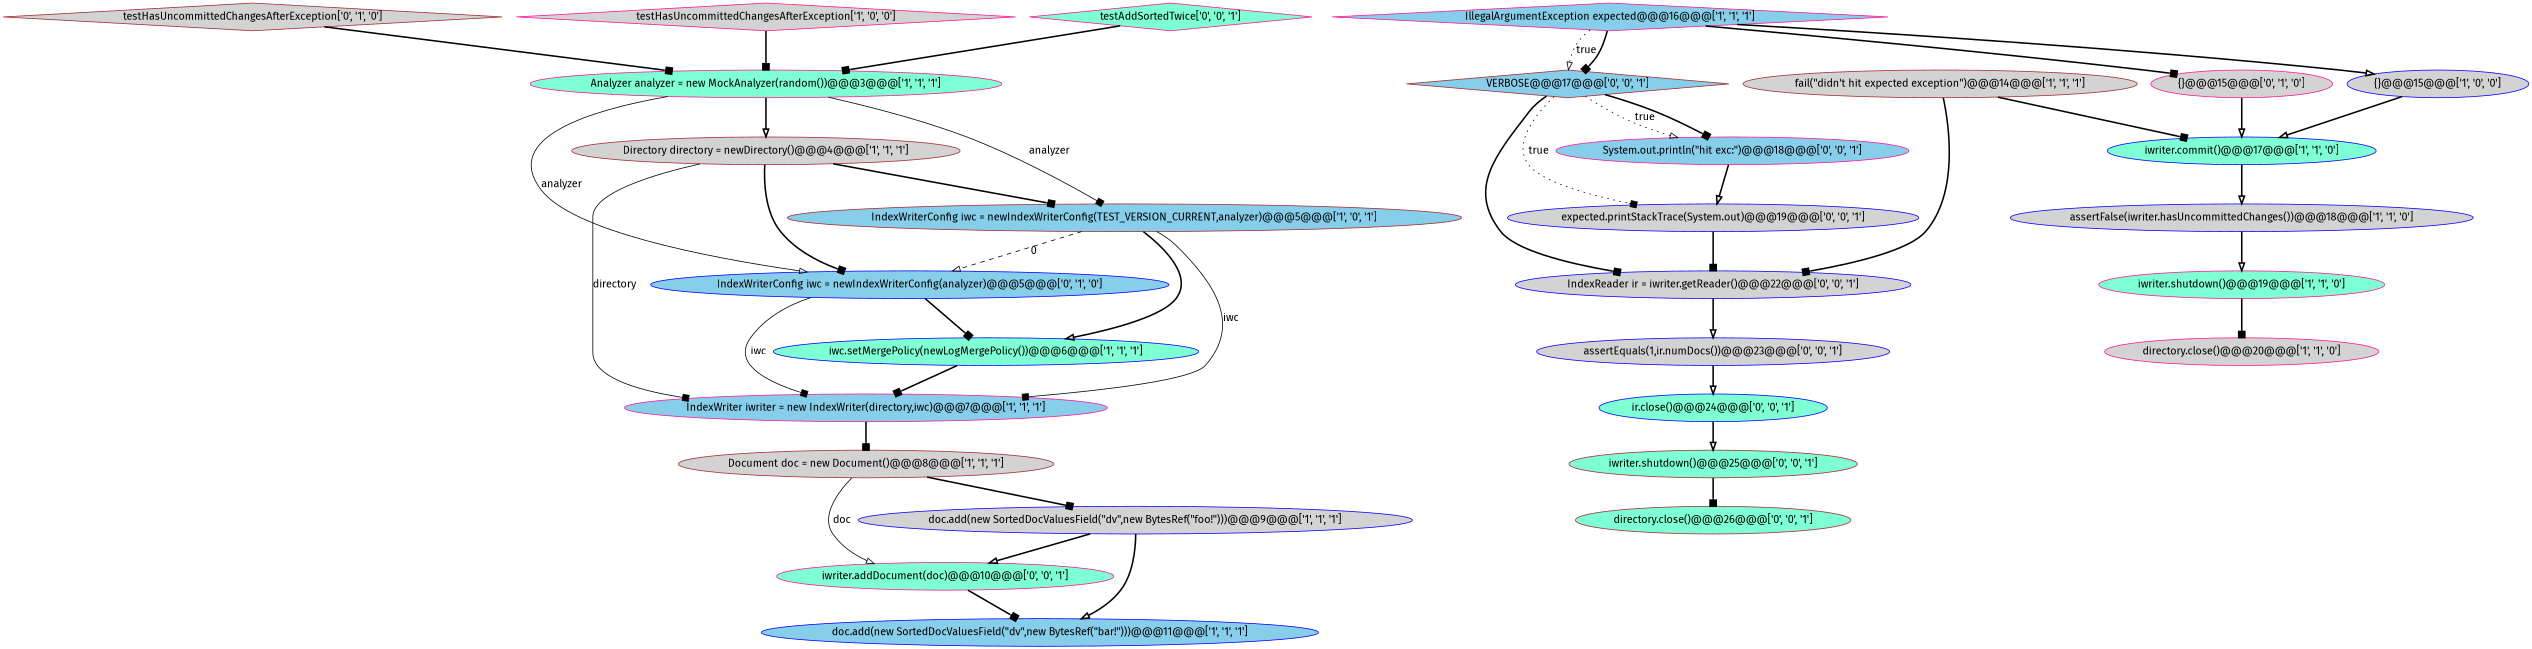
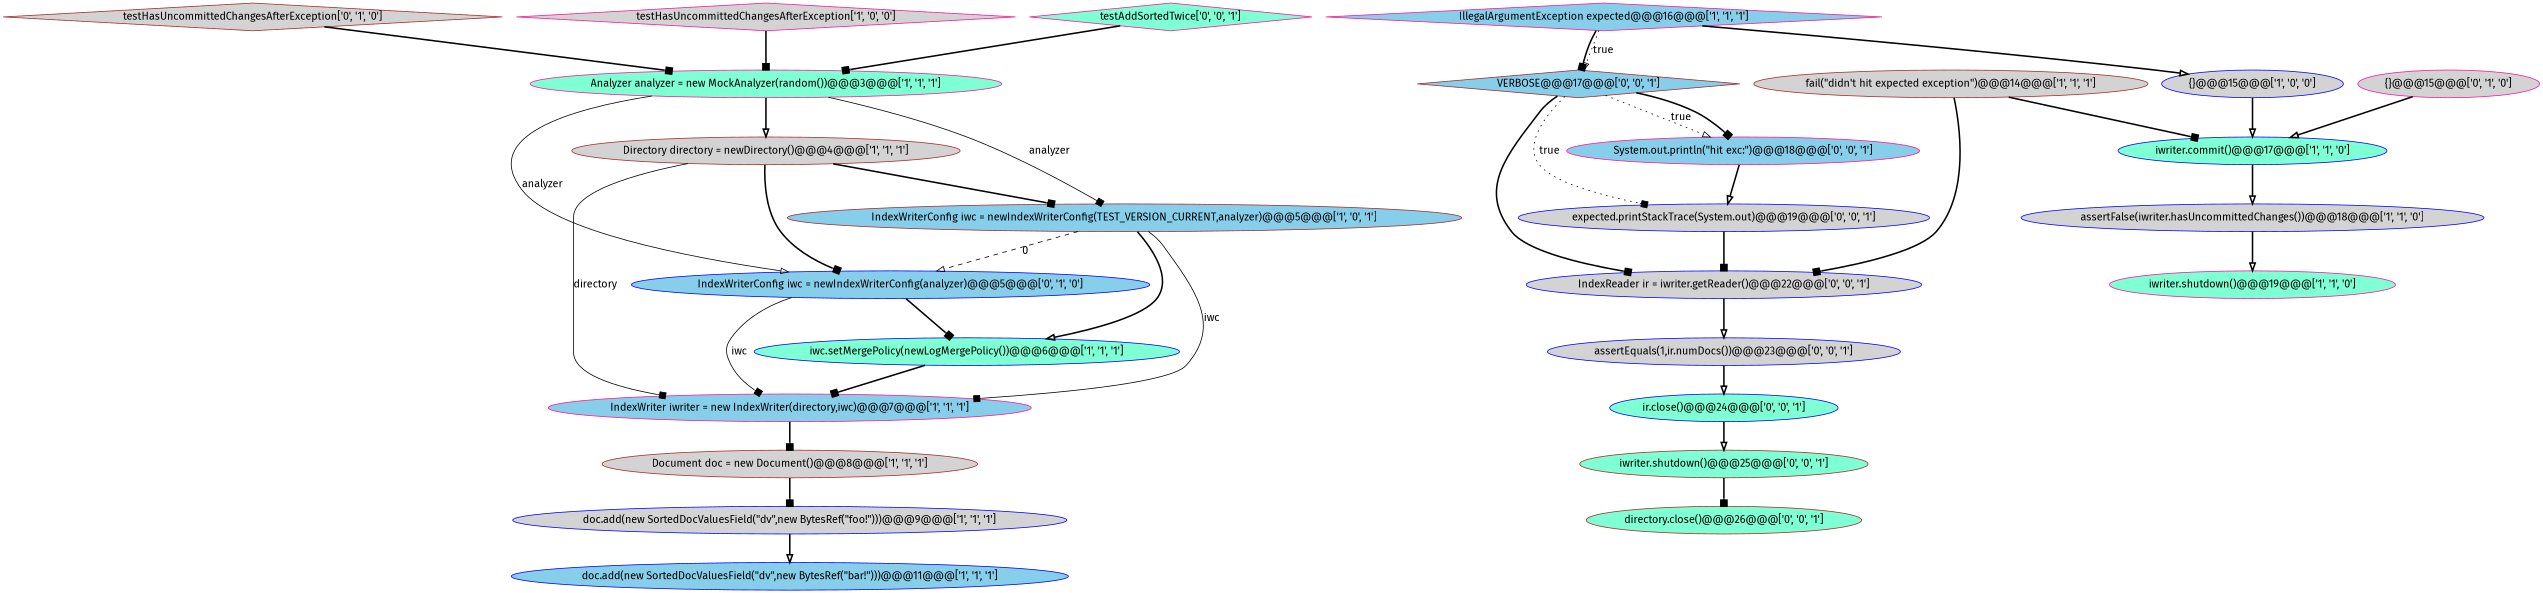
(1938, 48) -> none
(2242, 352) -> none
(945, 576) -> none
